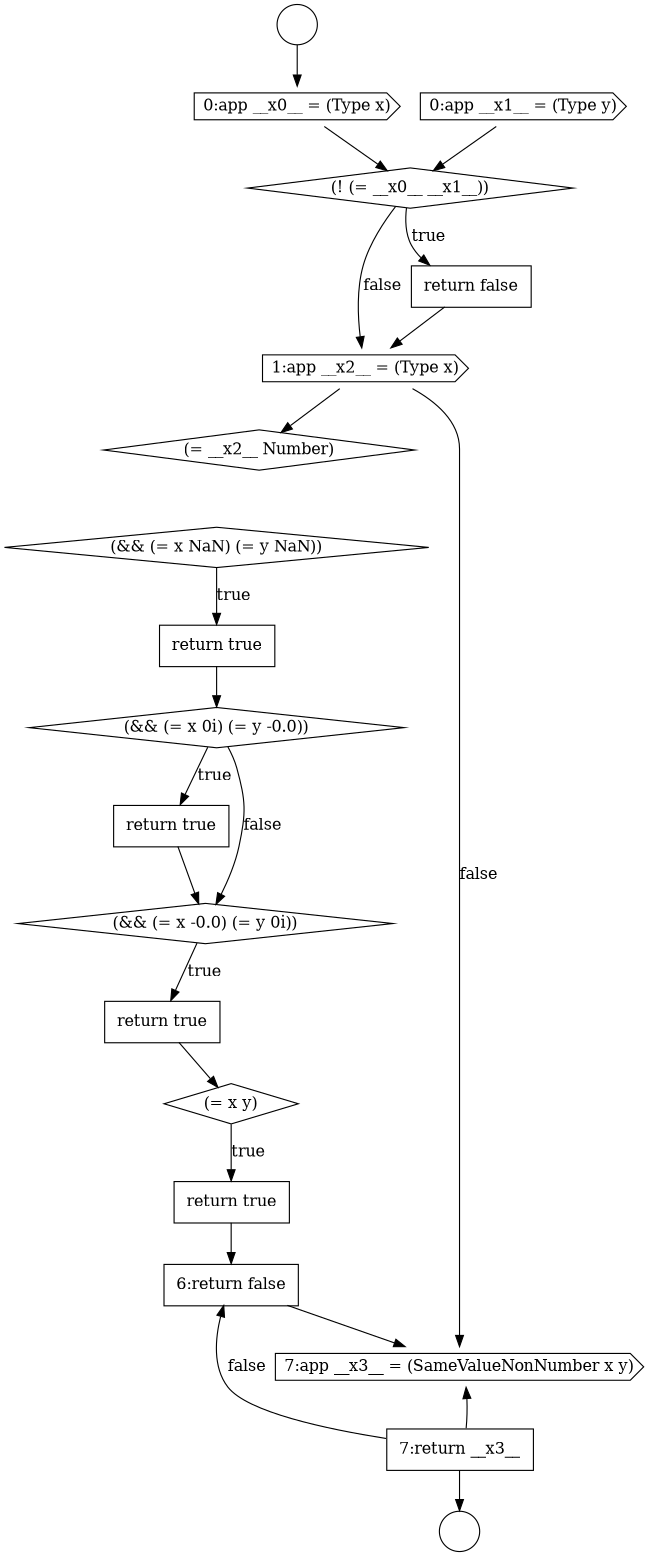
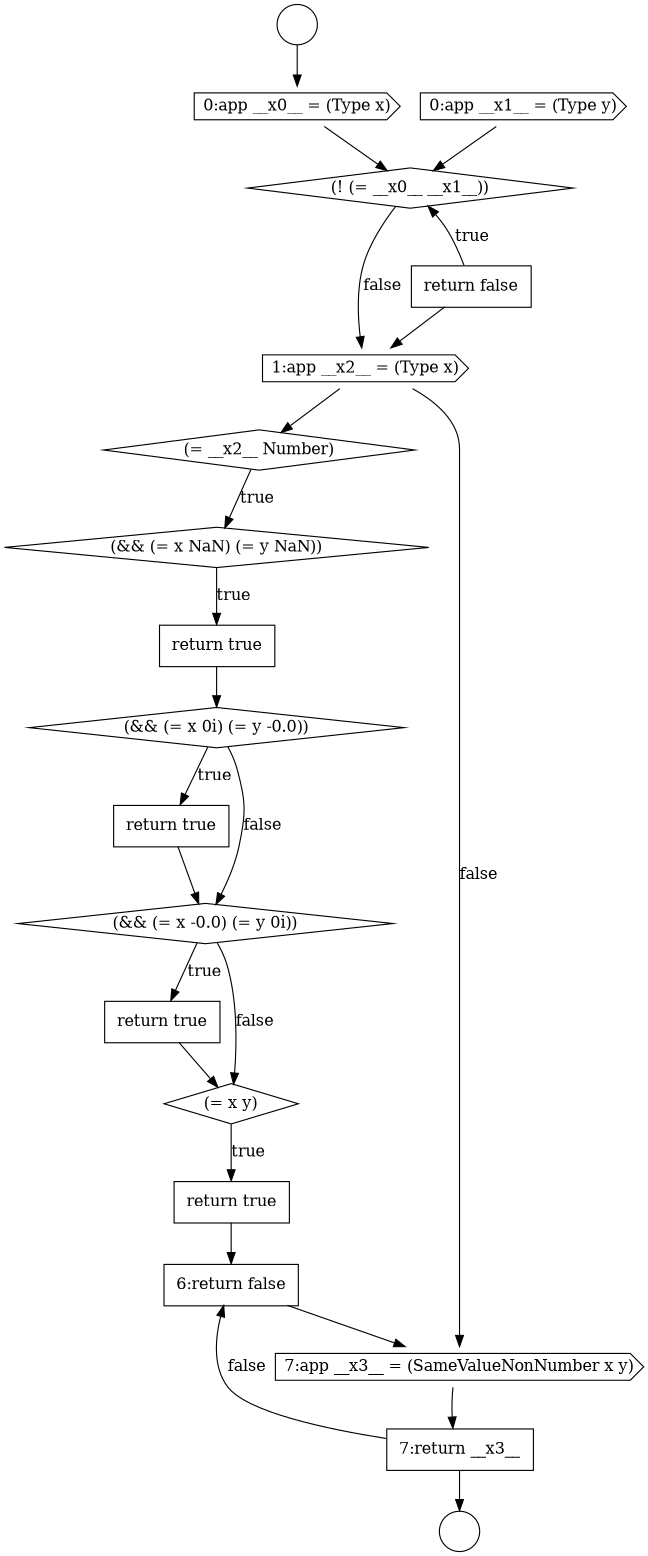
(408, 235) -> (452, 239)
none -> (240, 493)
none -> (235, 1006)
(467, 1414) -> (452, 1402)
